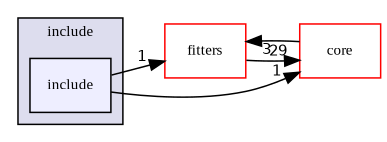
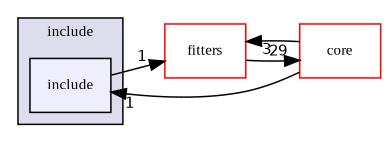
(200, 97) -> (215, 96)
